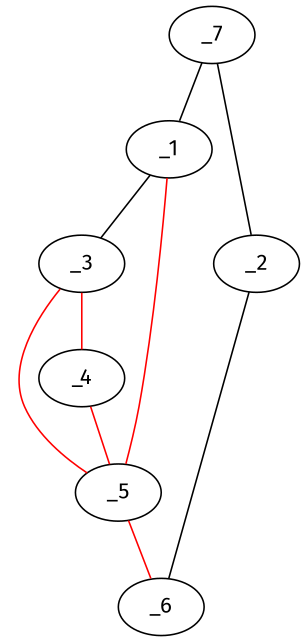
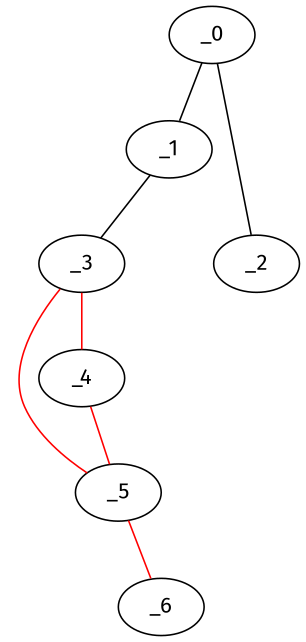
(212, 35) -> (212, 35)
(152, 322) -> none
(209, 435) -> none
